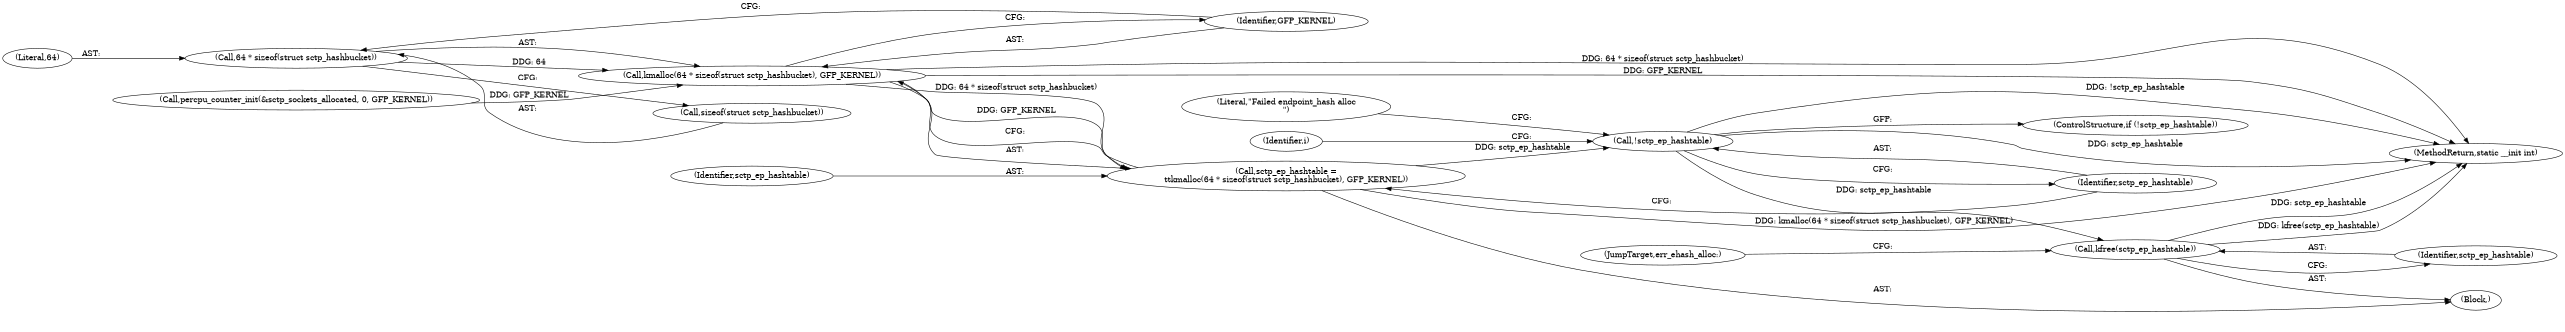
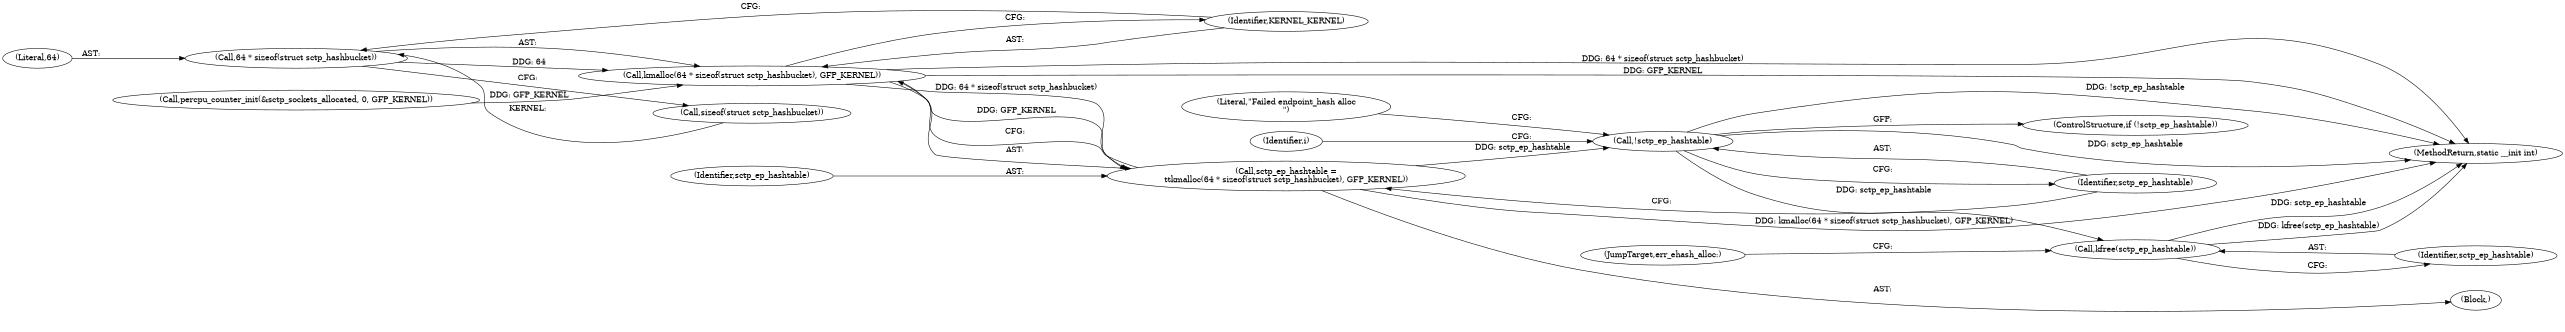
(1286, 21) -> (1286, 21)
(529, 109) -> (529, 109)
(2303, 290) -> none
